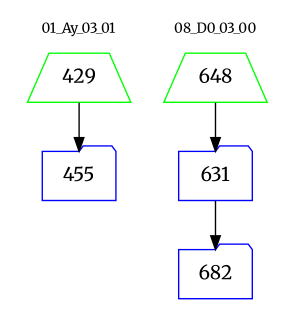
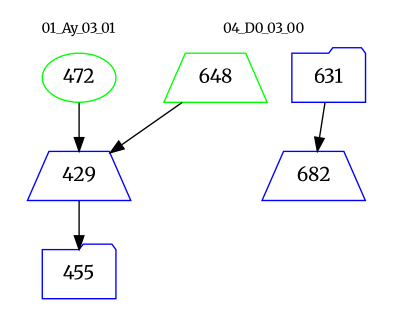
(215, 29) -> (265, 29)
none -> (79, 78)
(79, 78) -> (79, 176)
(215, 120) -> (161, 117)
(215, 274) -> (314, 176)
